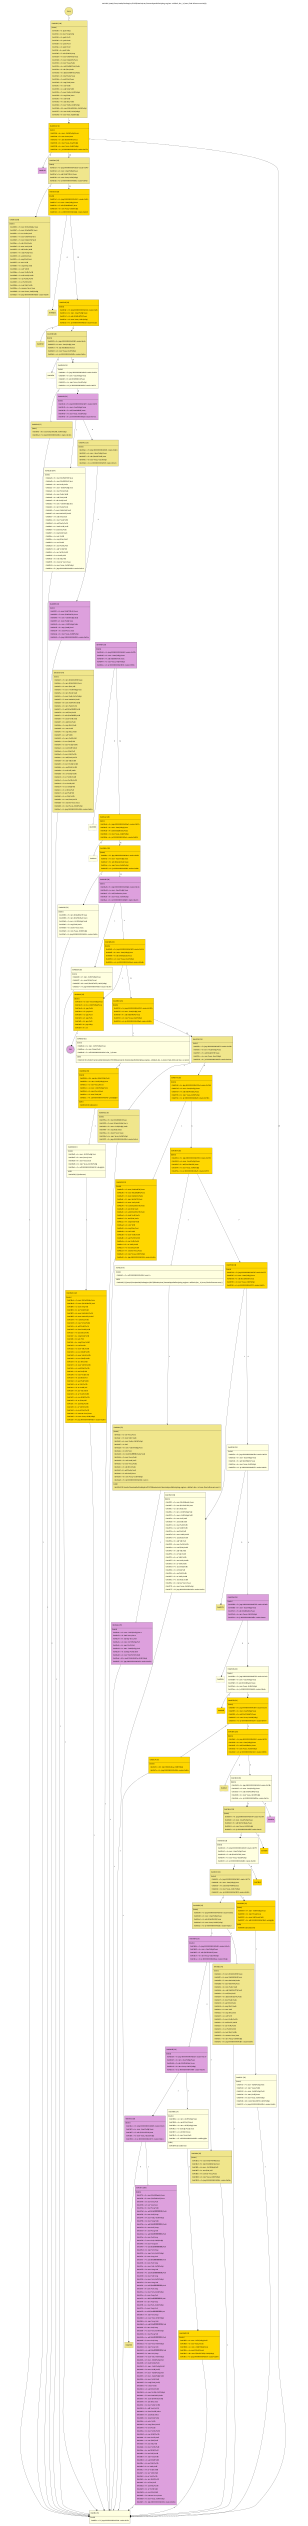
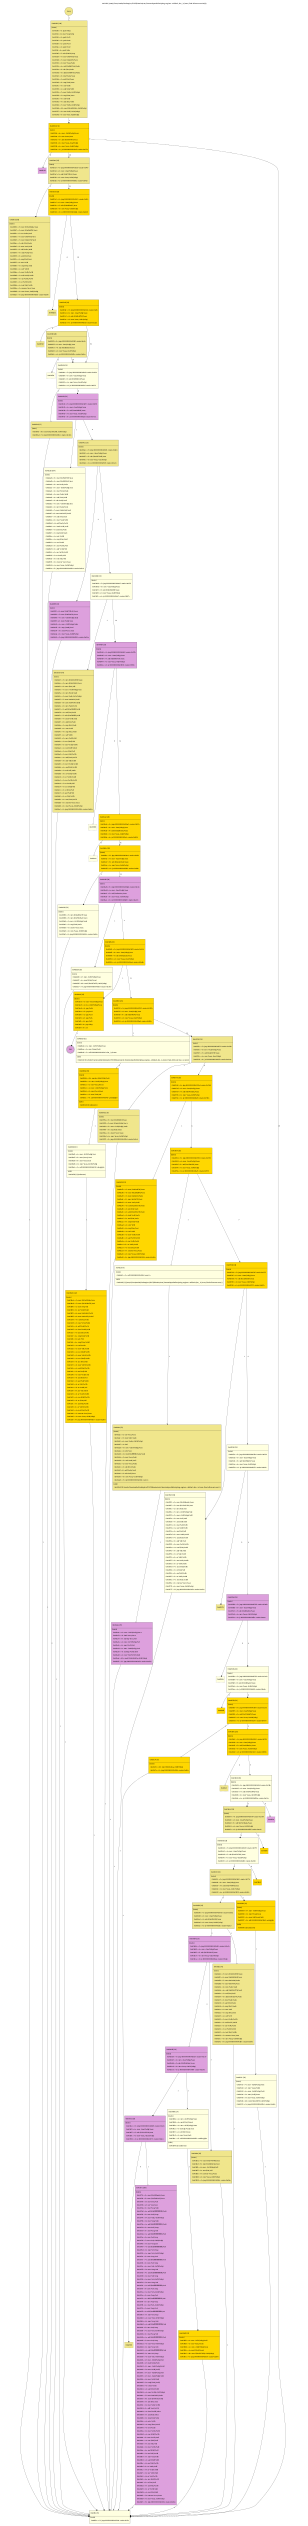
(73, 328) -> (90, 344)
none -> (111, 586)
